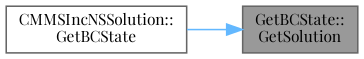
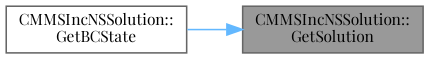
(300, 30) -> (333, 30)
